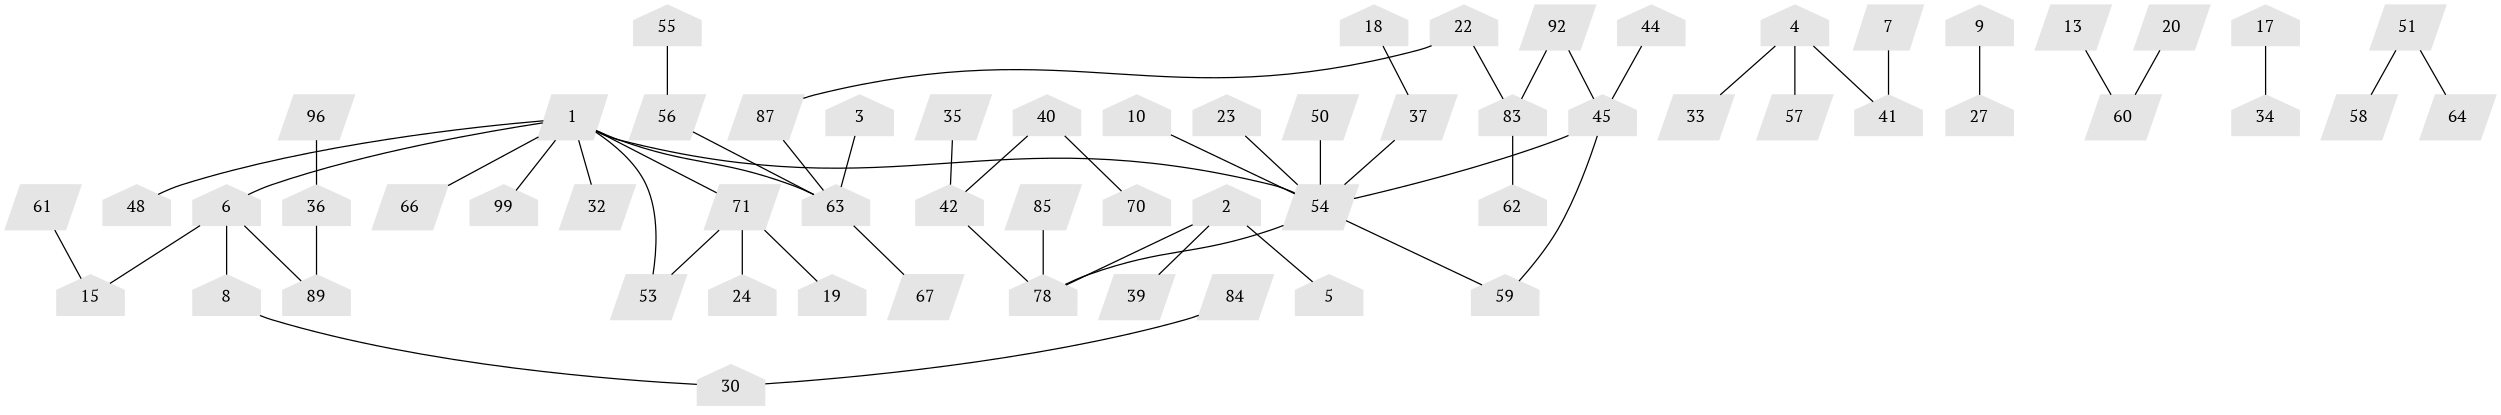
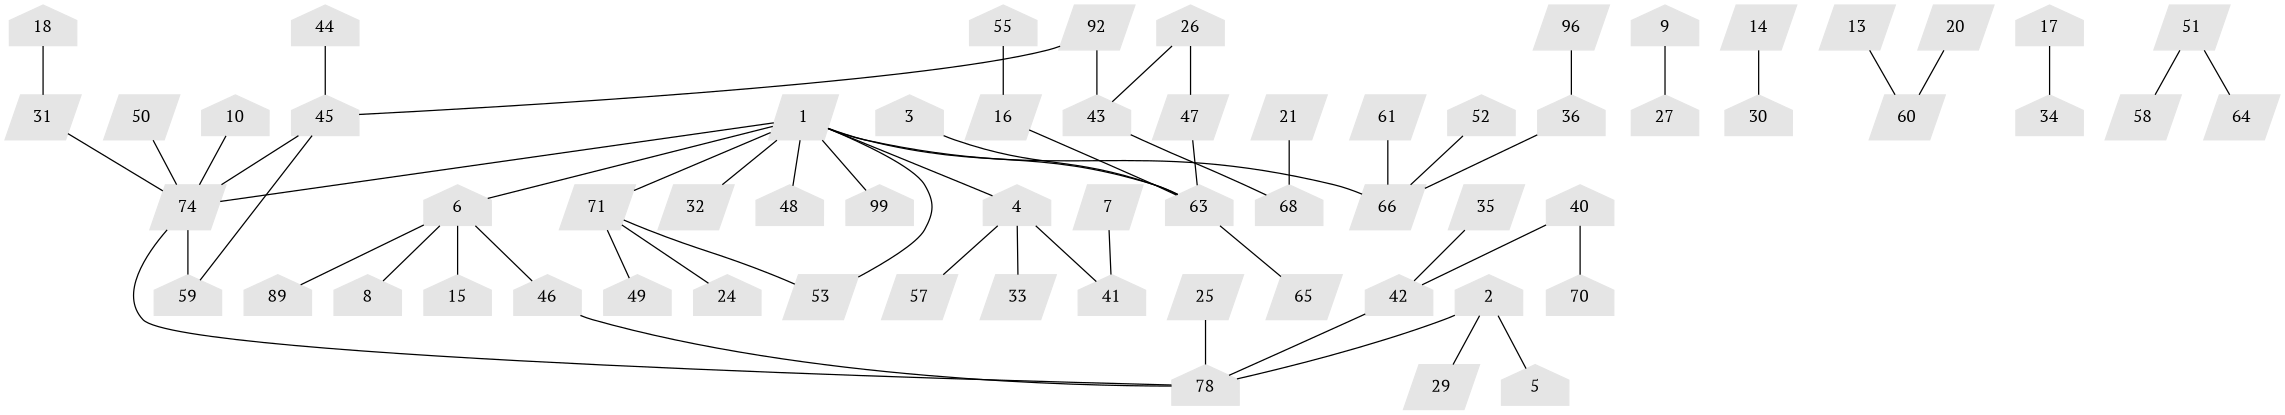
(1464, 27) -> (1191, 27)
(667, 117) -> (1003, 117)
(766, 117) -> (1191, 117)
(1227, 117) -> none
none -> (1289, 117)
(1419, 117) -> (43, 117)
none -> (1481, 117)
(1513, 117) -> (1097, 117)
none -> (915, 164)
(1043, 207) -> (1206, 297)
(1320, 207) -> (188, 207)
(1513, 207) -> (1289, 207)
(317, 250) -> (1481, 162)
(68, 254) -> (1388, 162)
none -> (548, 297)
(832, 297) -> (637, 297)
(926, 297) -> (1304, 297)
(1137, 297) -> (1442, 387)
(1235, 297) -> (1759, 27)
(476, 363) -> none
